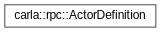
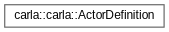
(80, 16) -> (84, 16)
